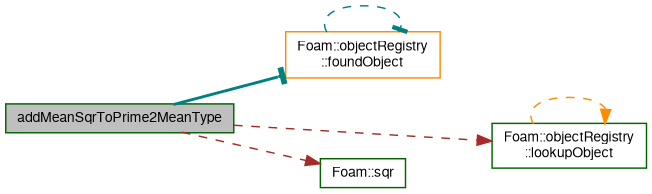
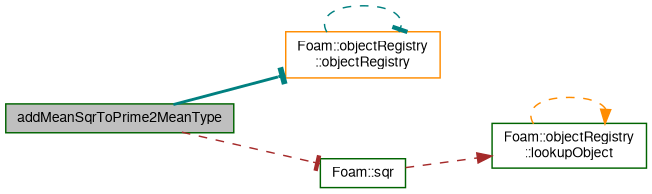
(363, 55) -> (363, 55)
(356, 133) -> (441, 163)
(247, 147) -> (247, 147)
